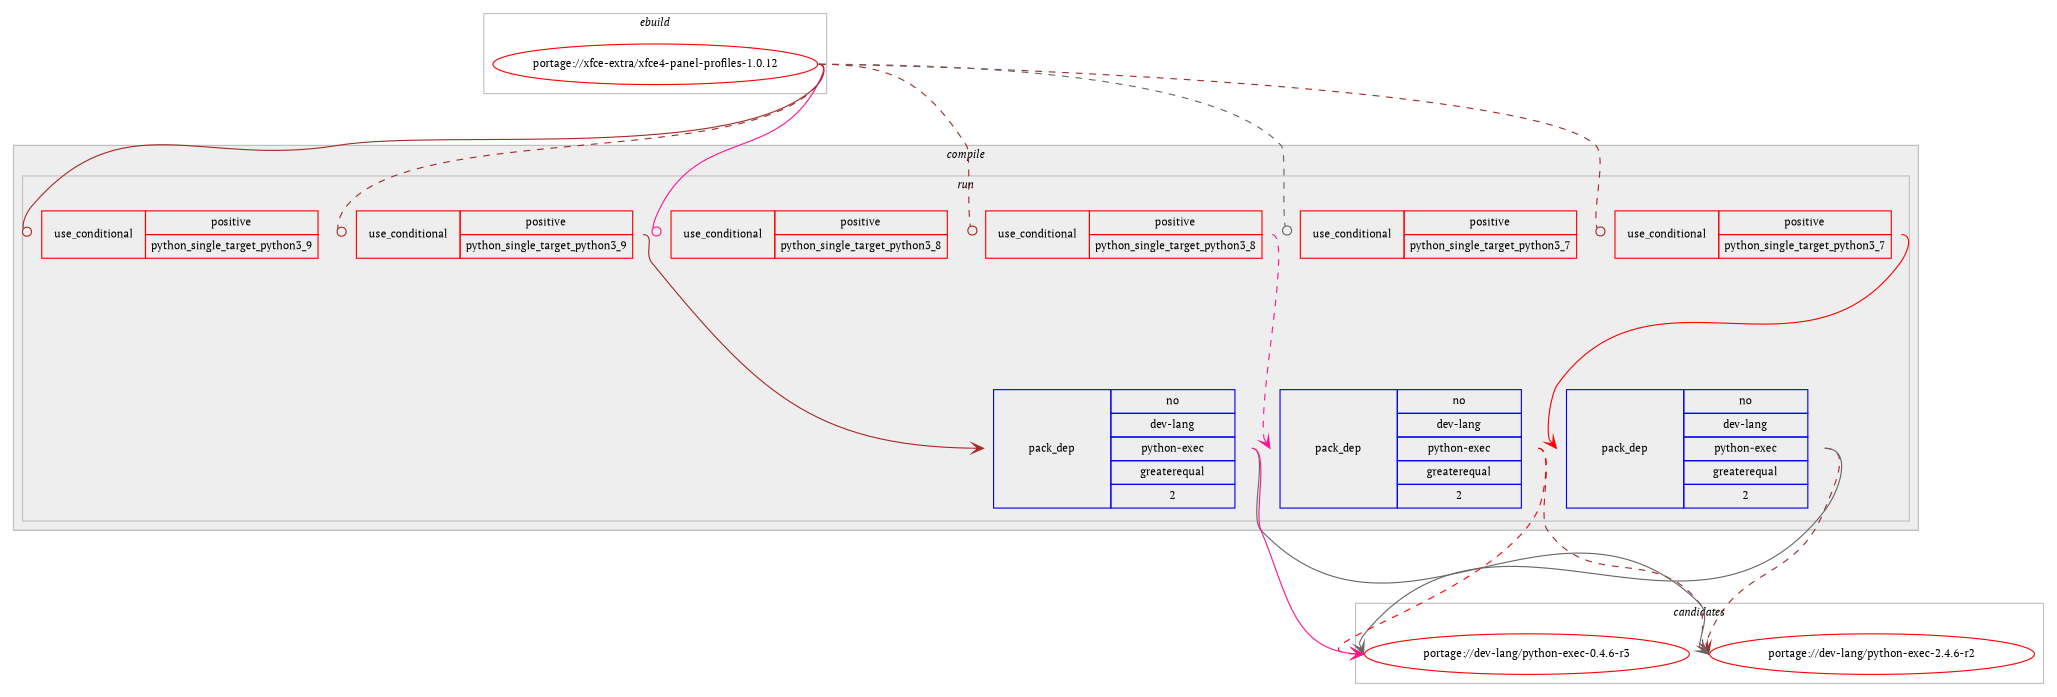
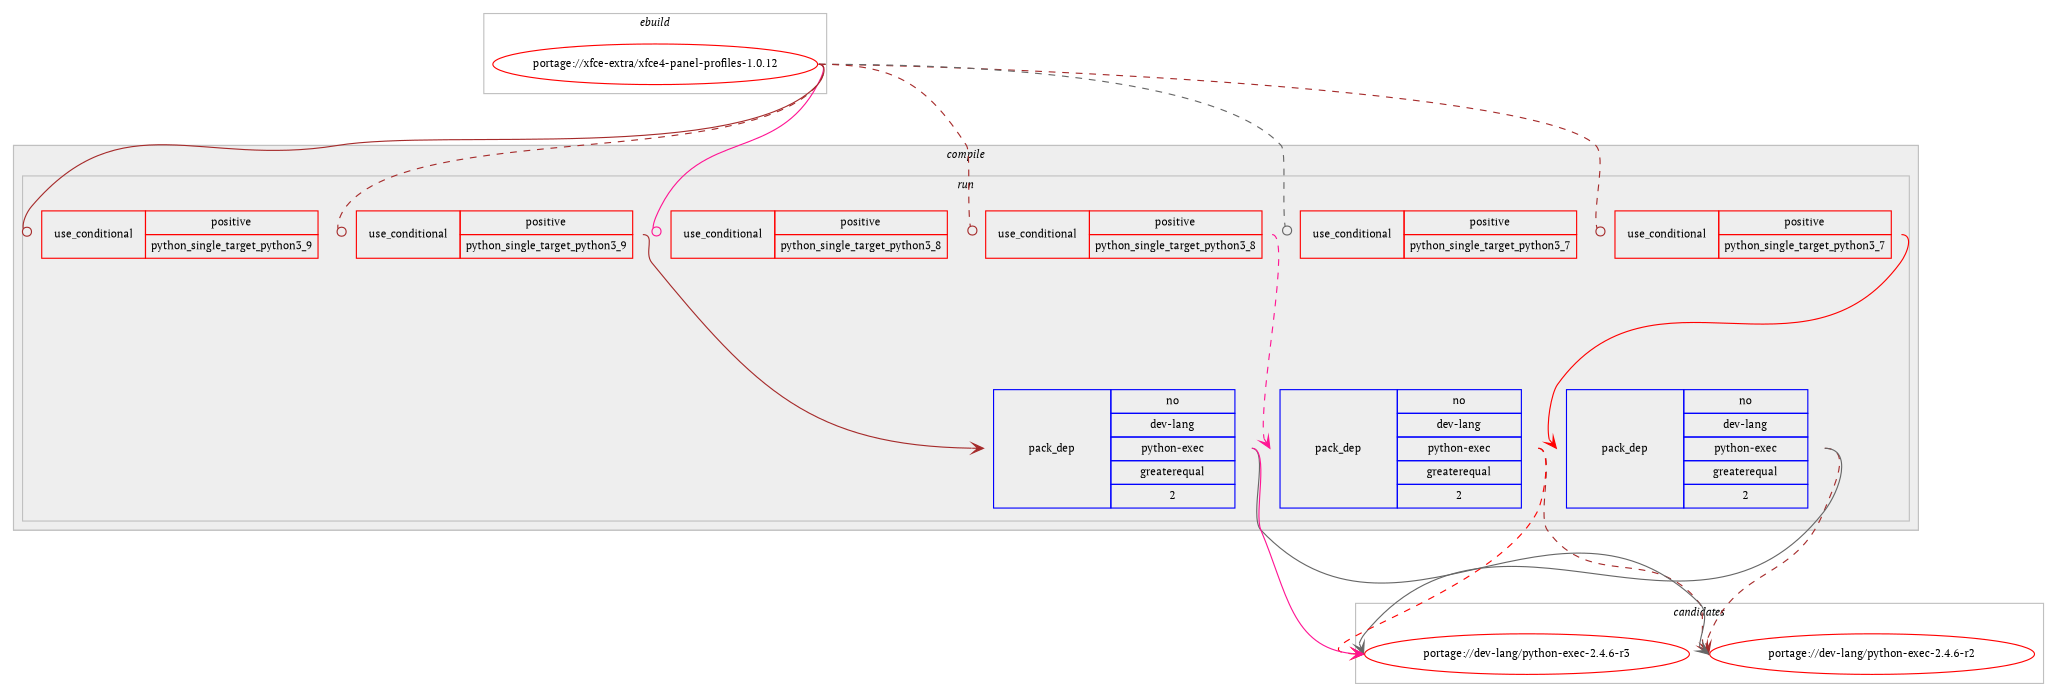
(1527, 654) -> (1527, 654)
